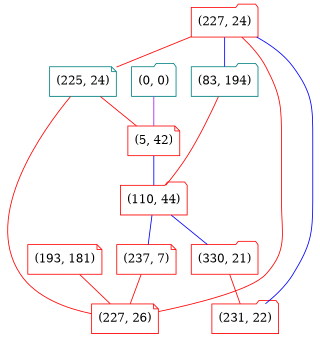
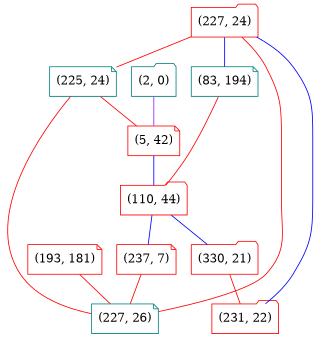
(154, 82) -> (154, 82)
(225, 82) -> (225, 82)
(125, 319) -> (125, 319)
